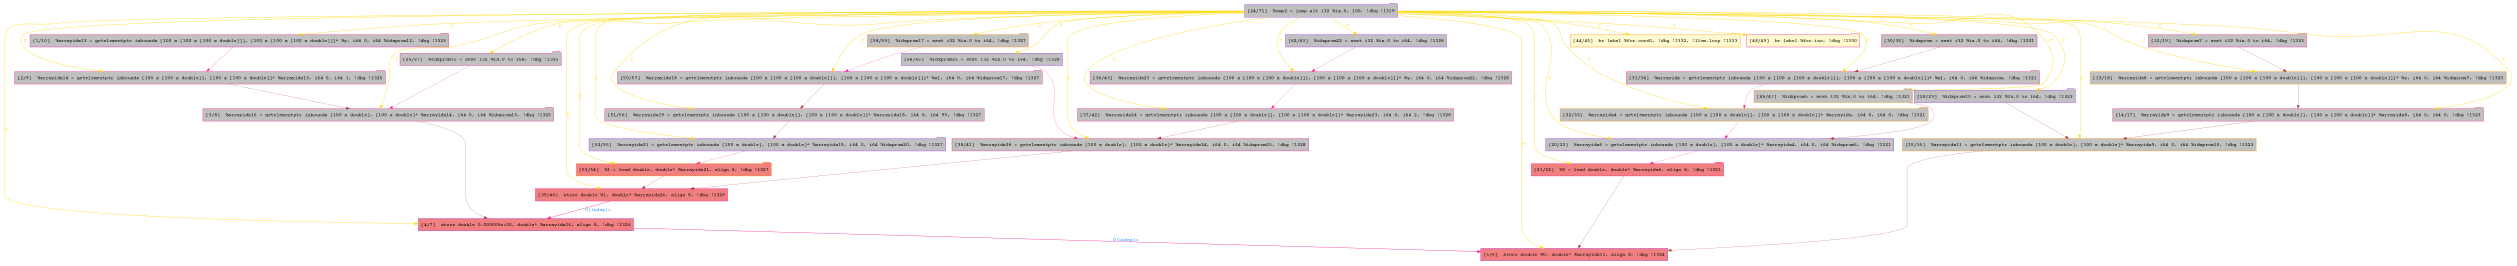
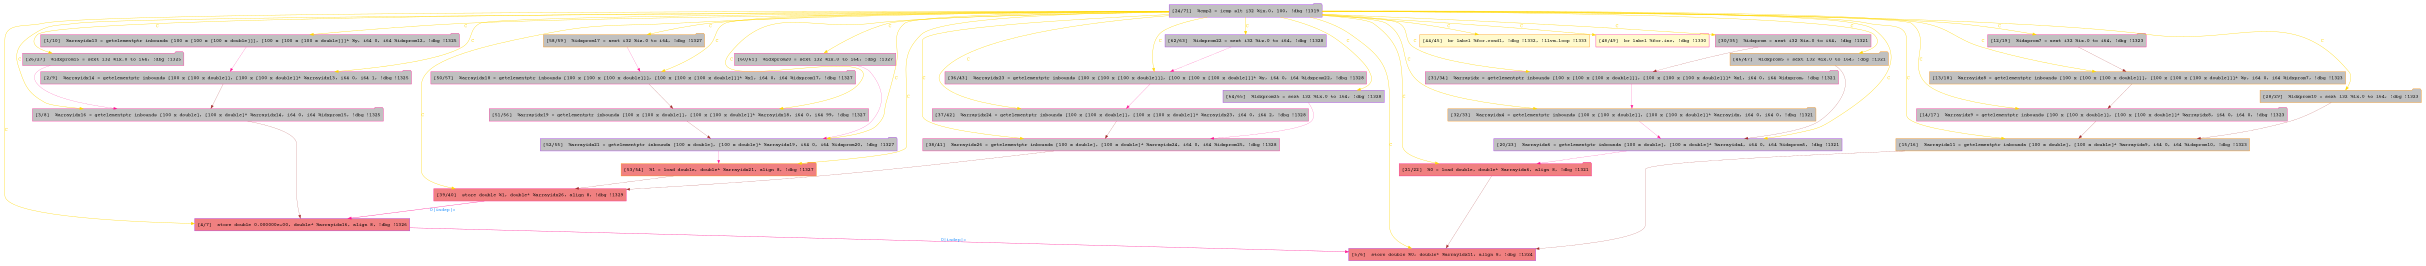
(1655, 41) -> (1505, 41)
none -> (815, 59)
(1995, 96) -> (2341, 96)
